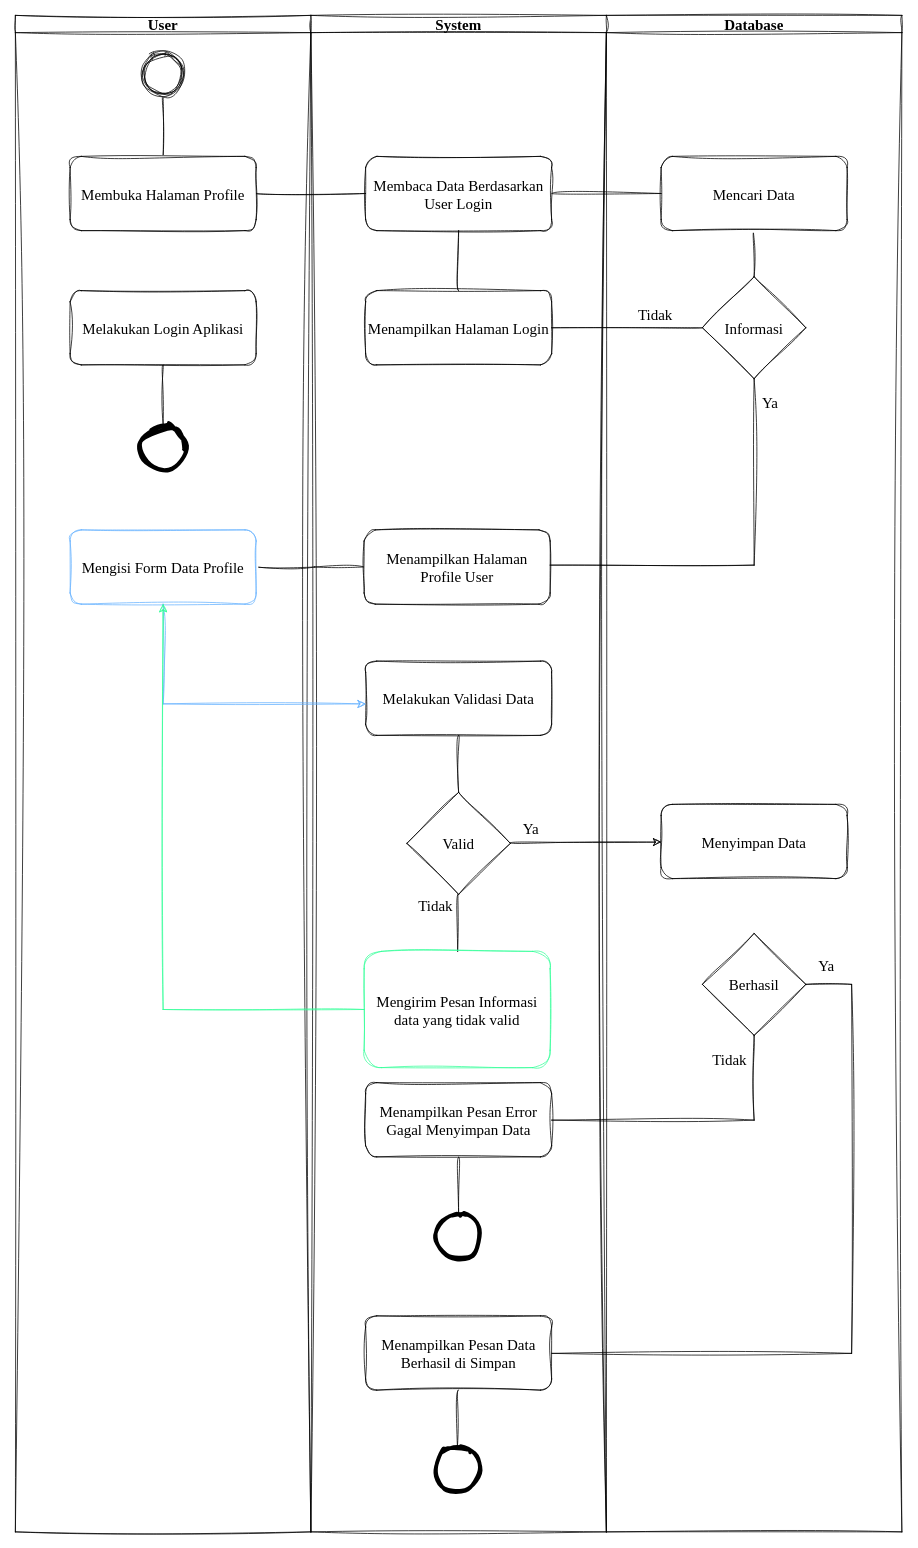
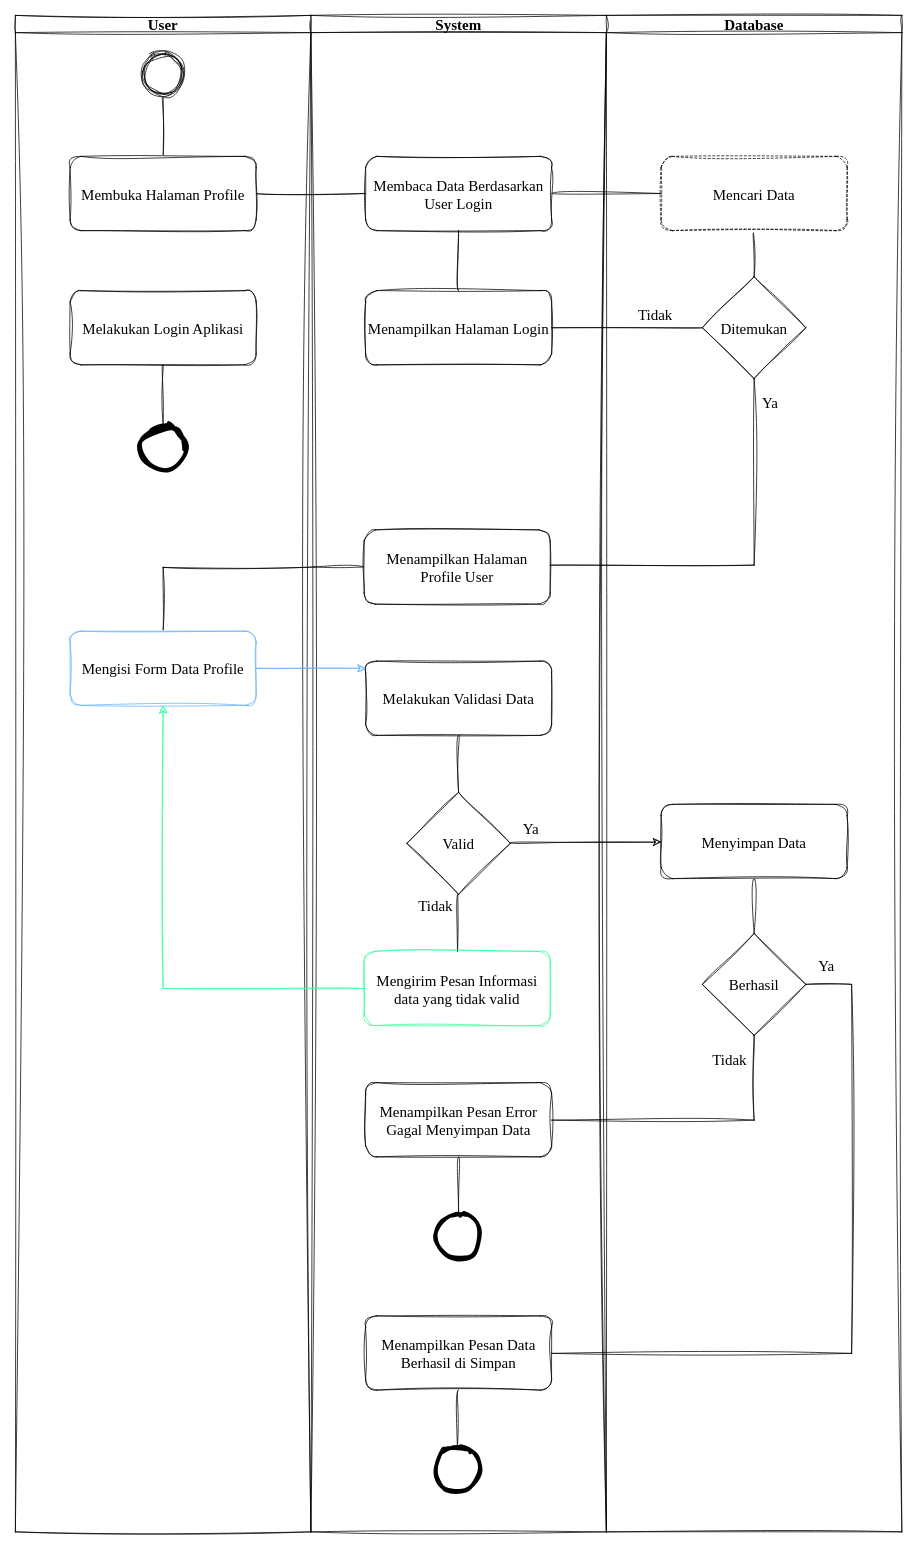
(754, 194) -> (754, 194)
(754, 328) -> (754, 328)
(163, 567) -> (163, 668)
none -> (754, 908)
(457, 1010) -> (457, 989)
